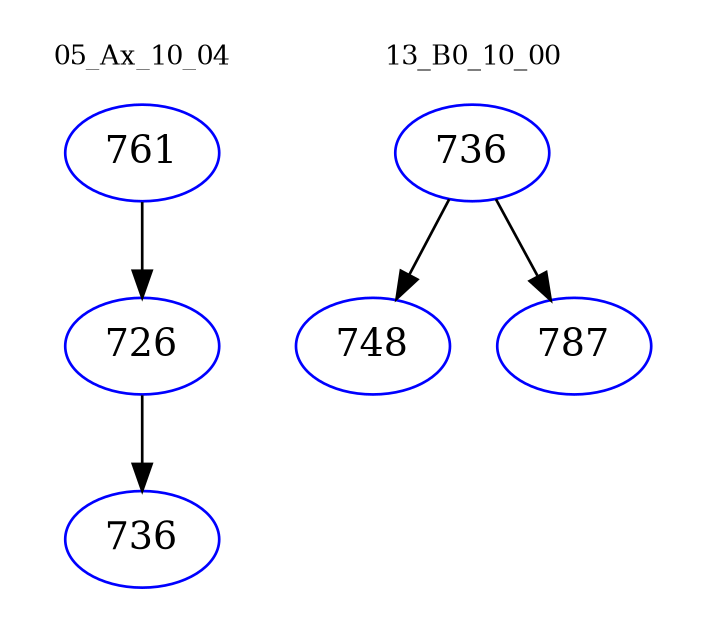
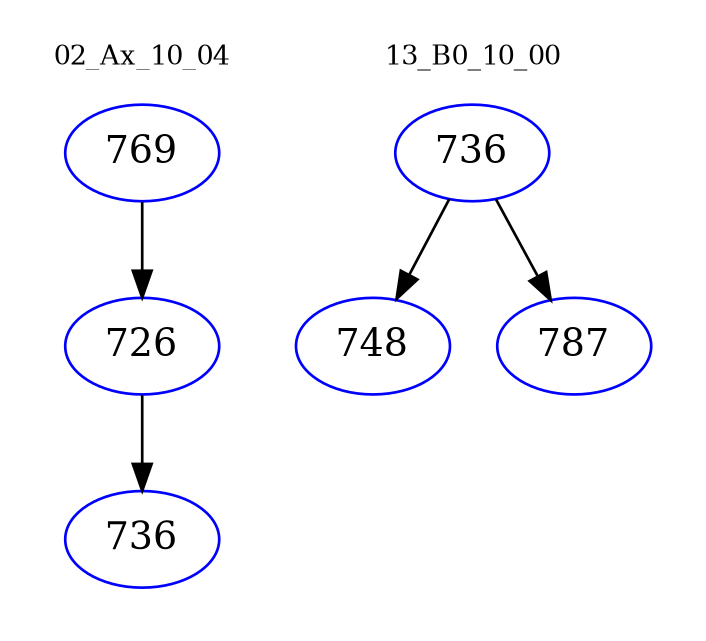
(142, 58) -> (142, 58)
(142, 153) -> (142, 153)
